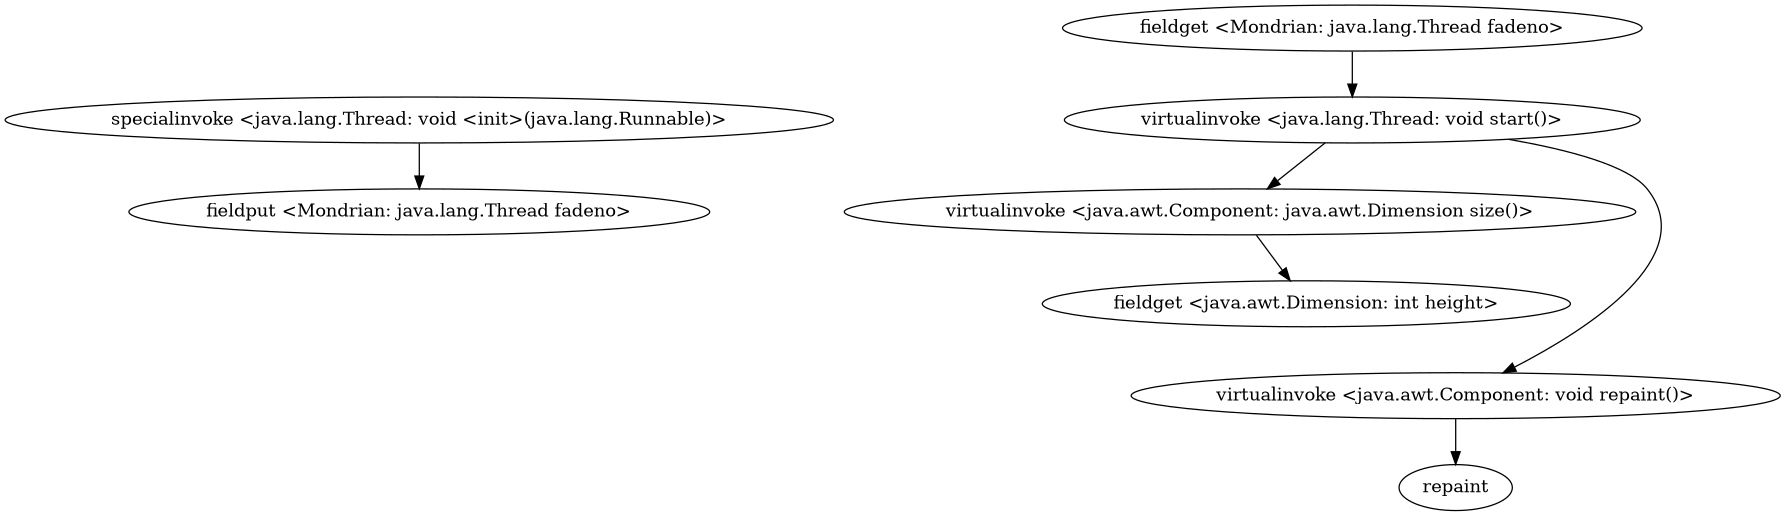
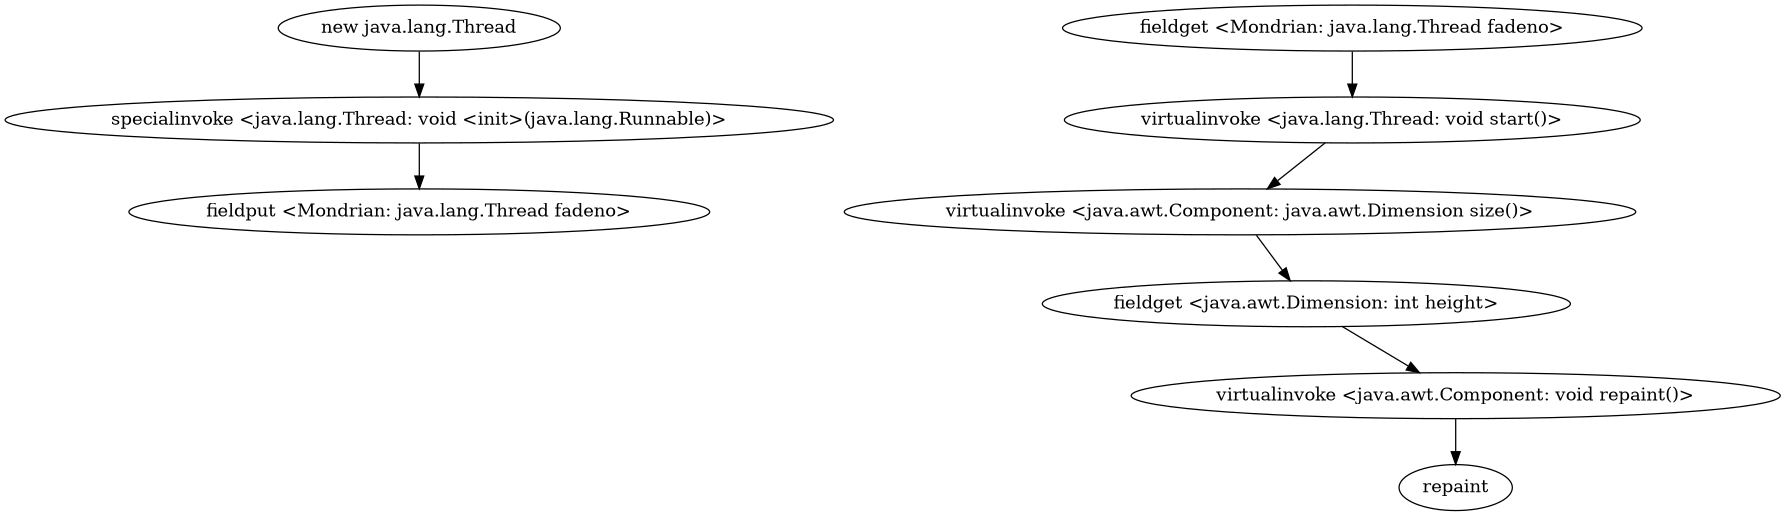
none -> (419, 28)
(1660, 237) -> (1375, 346)
